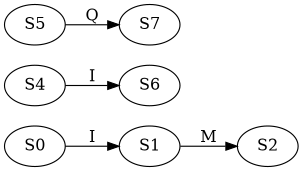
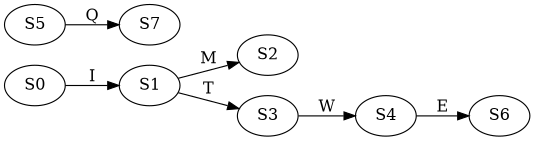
(92, 77) -> (443, 107)
none -> (268, 116)
